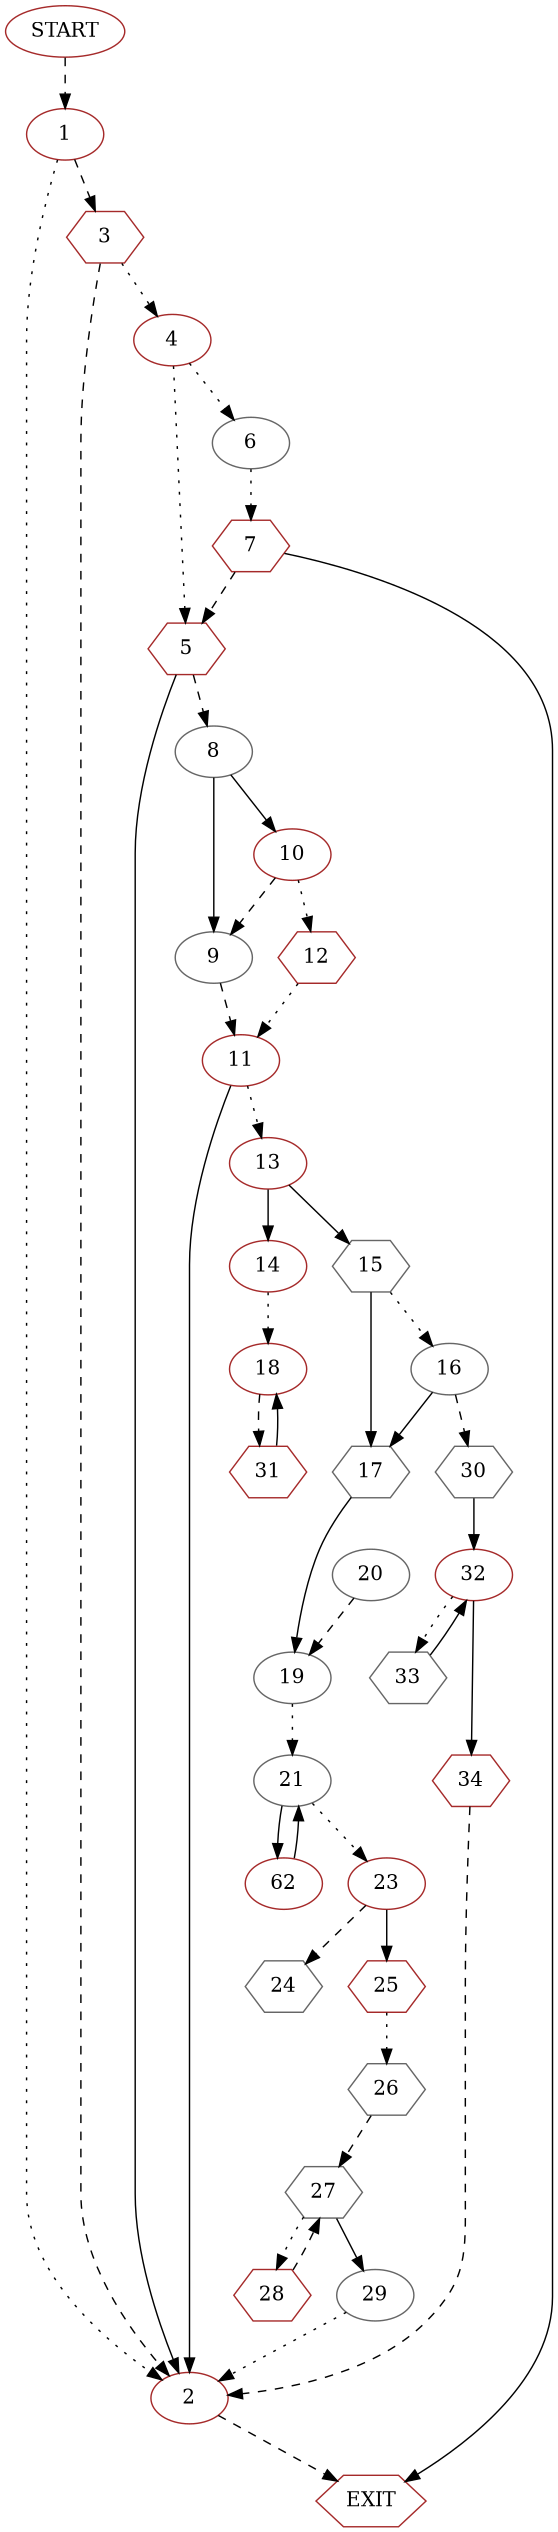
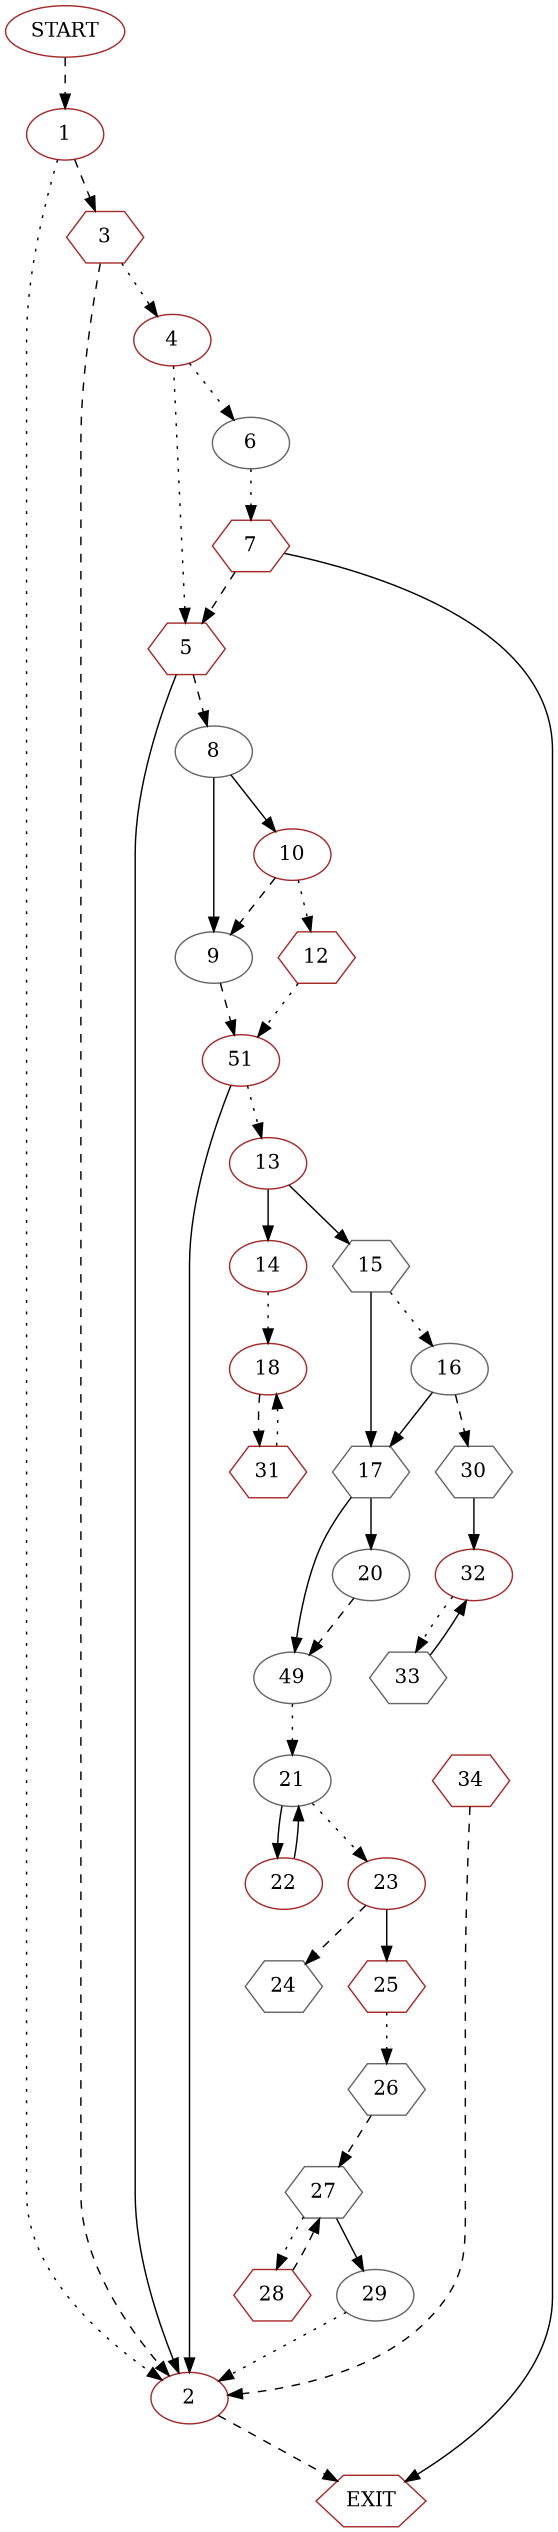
(241, 1060) -> (241, 1060)
(278, 1427) -> (278, 1427)
none -> (371, 1516)
(473, 1671) -> none
(292, 1678) -> (292, 1678)
(284, 1884) -> (284, 1884)
